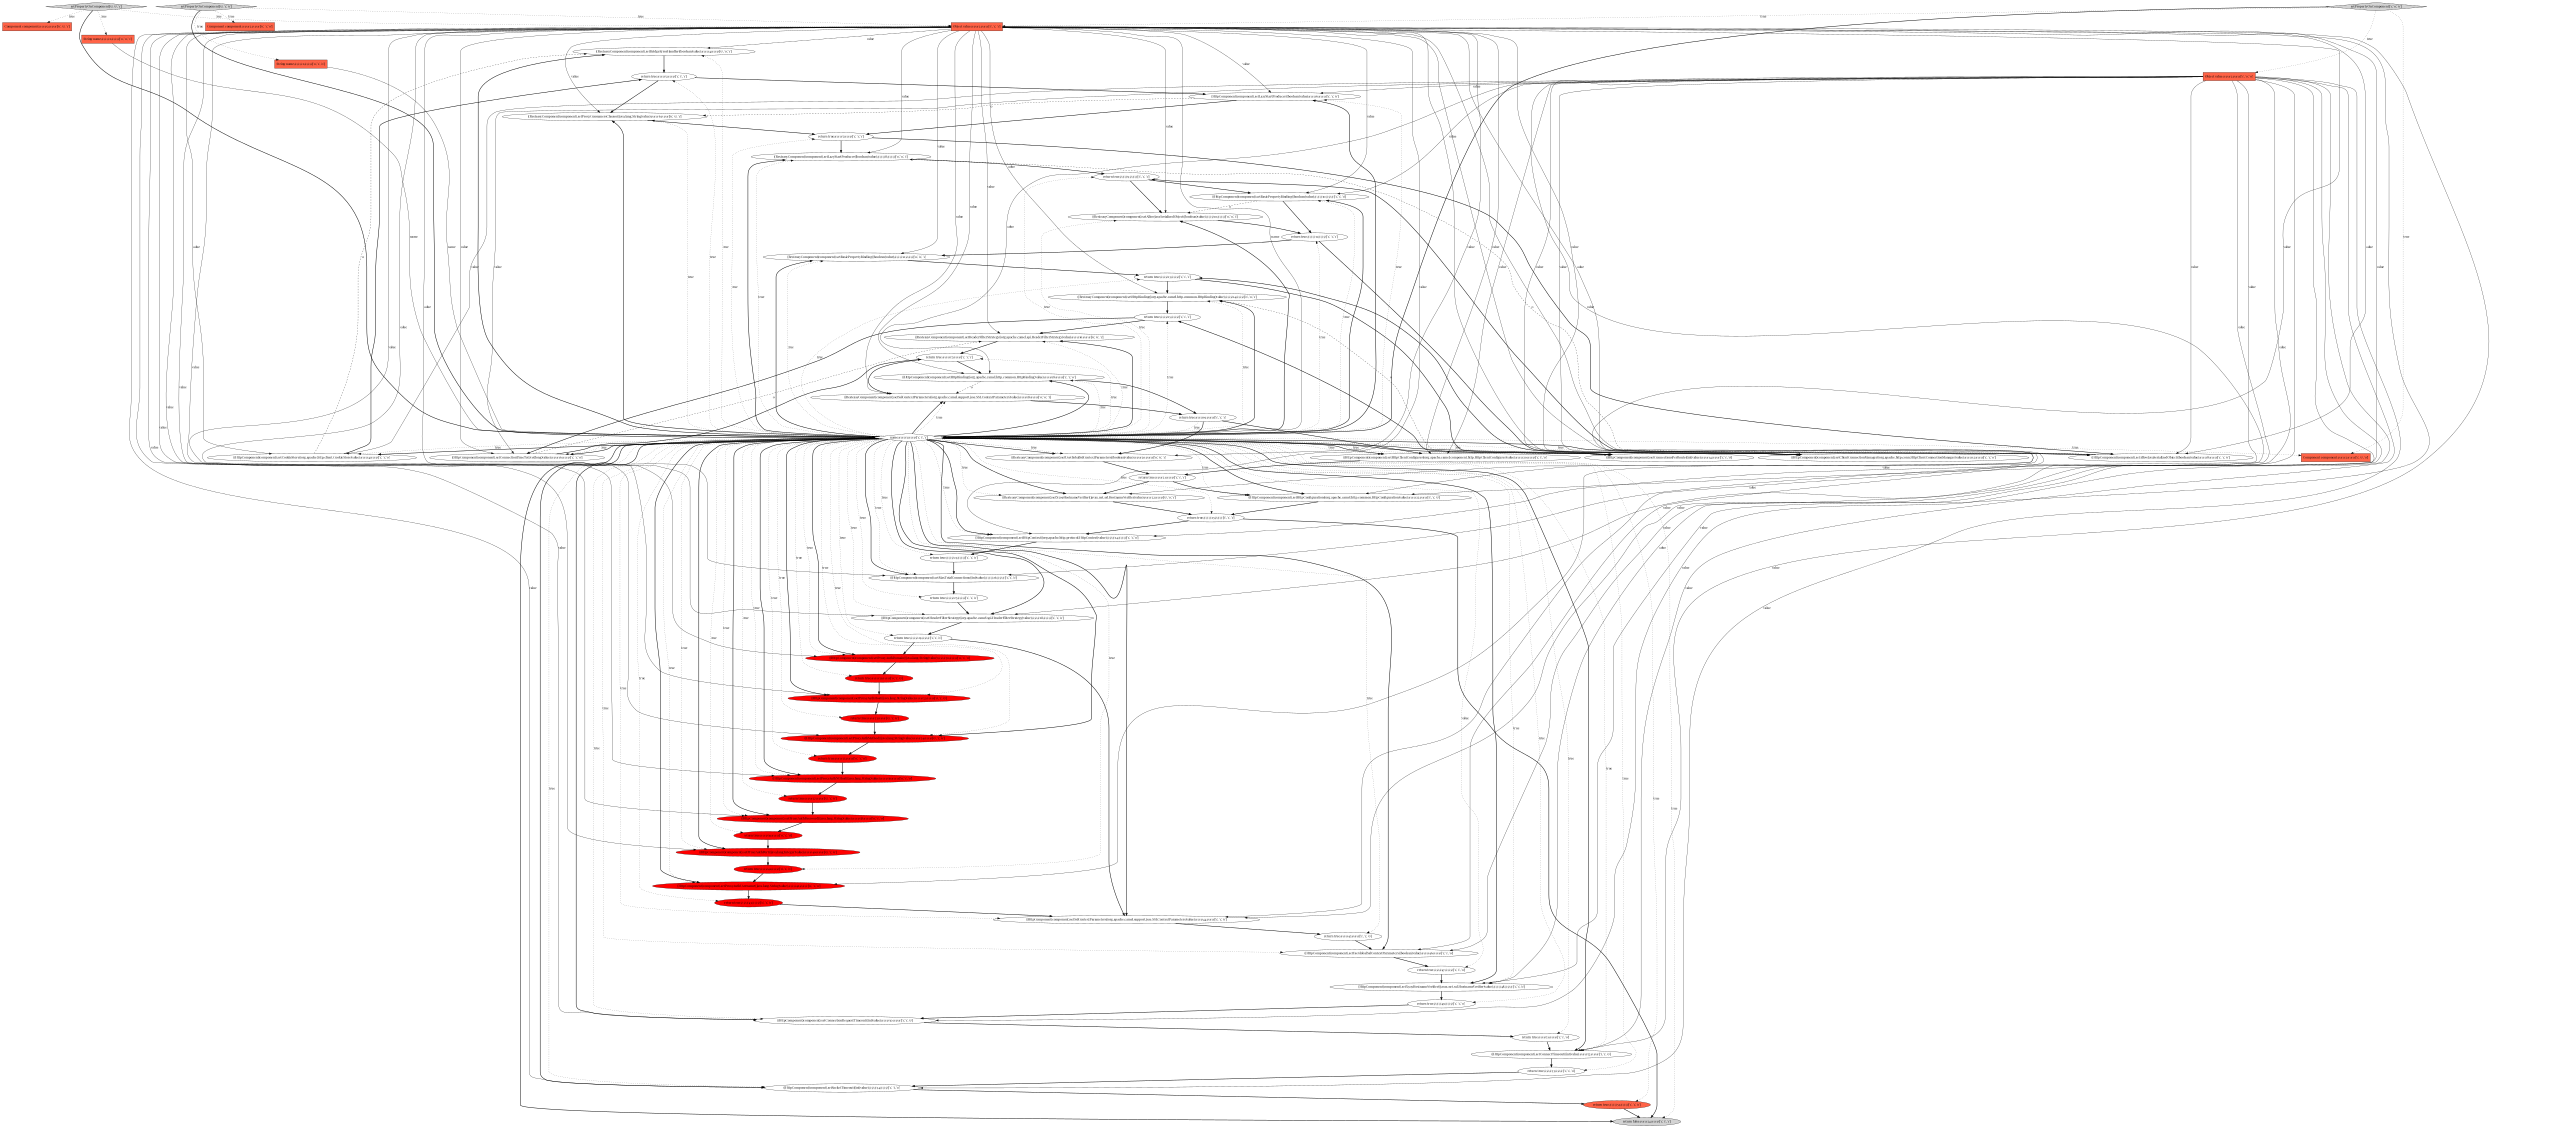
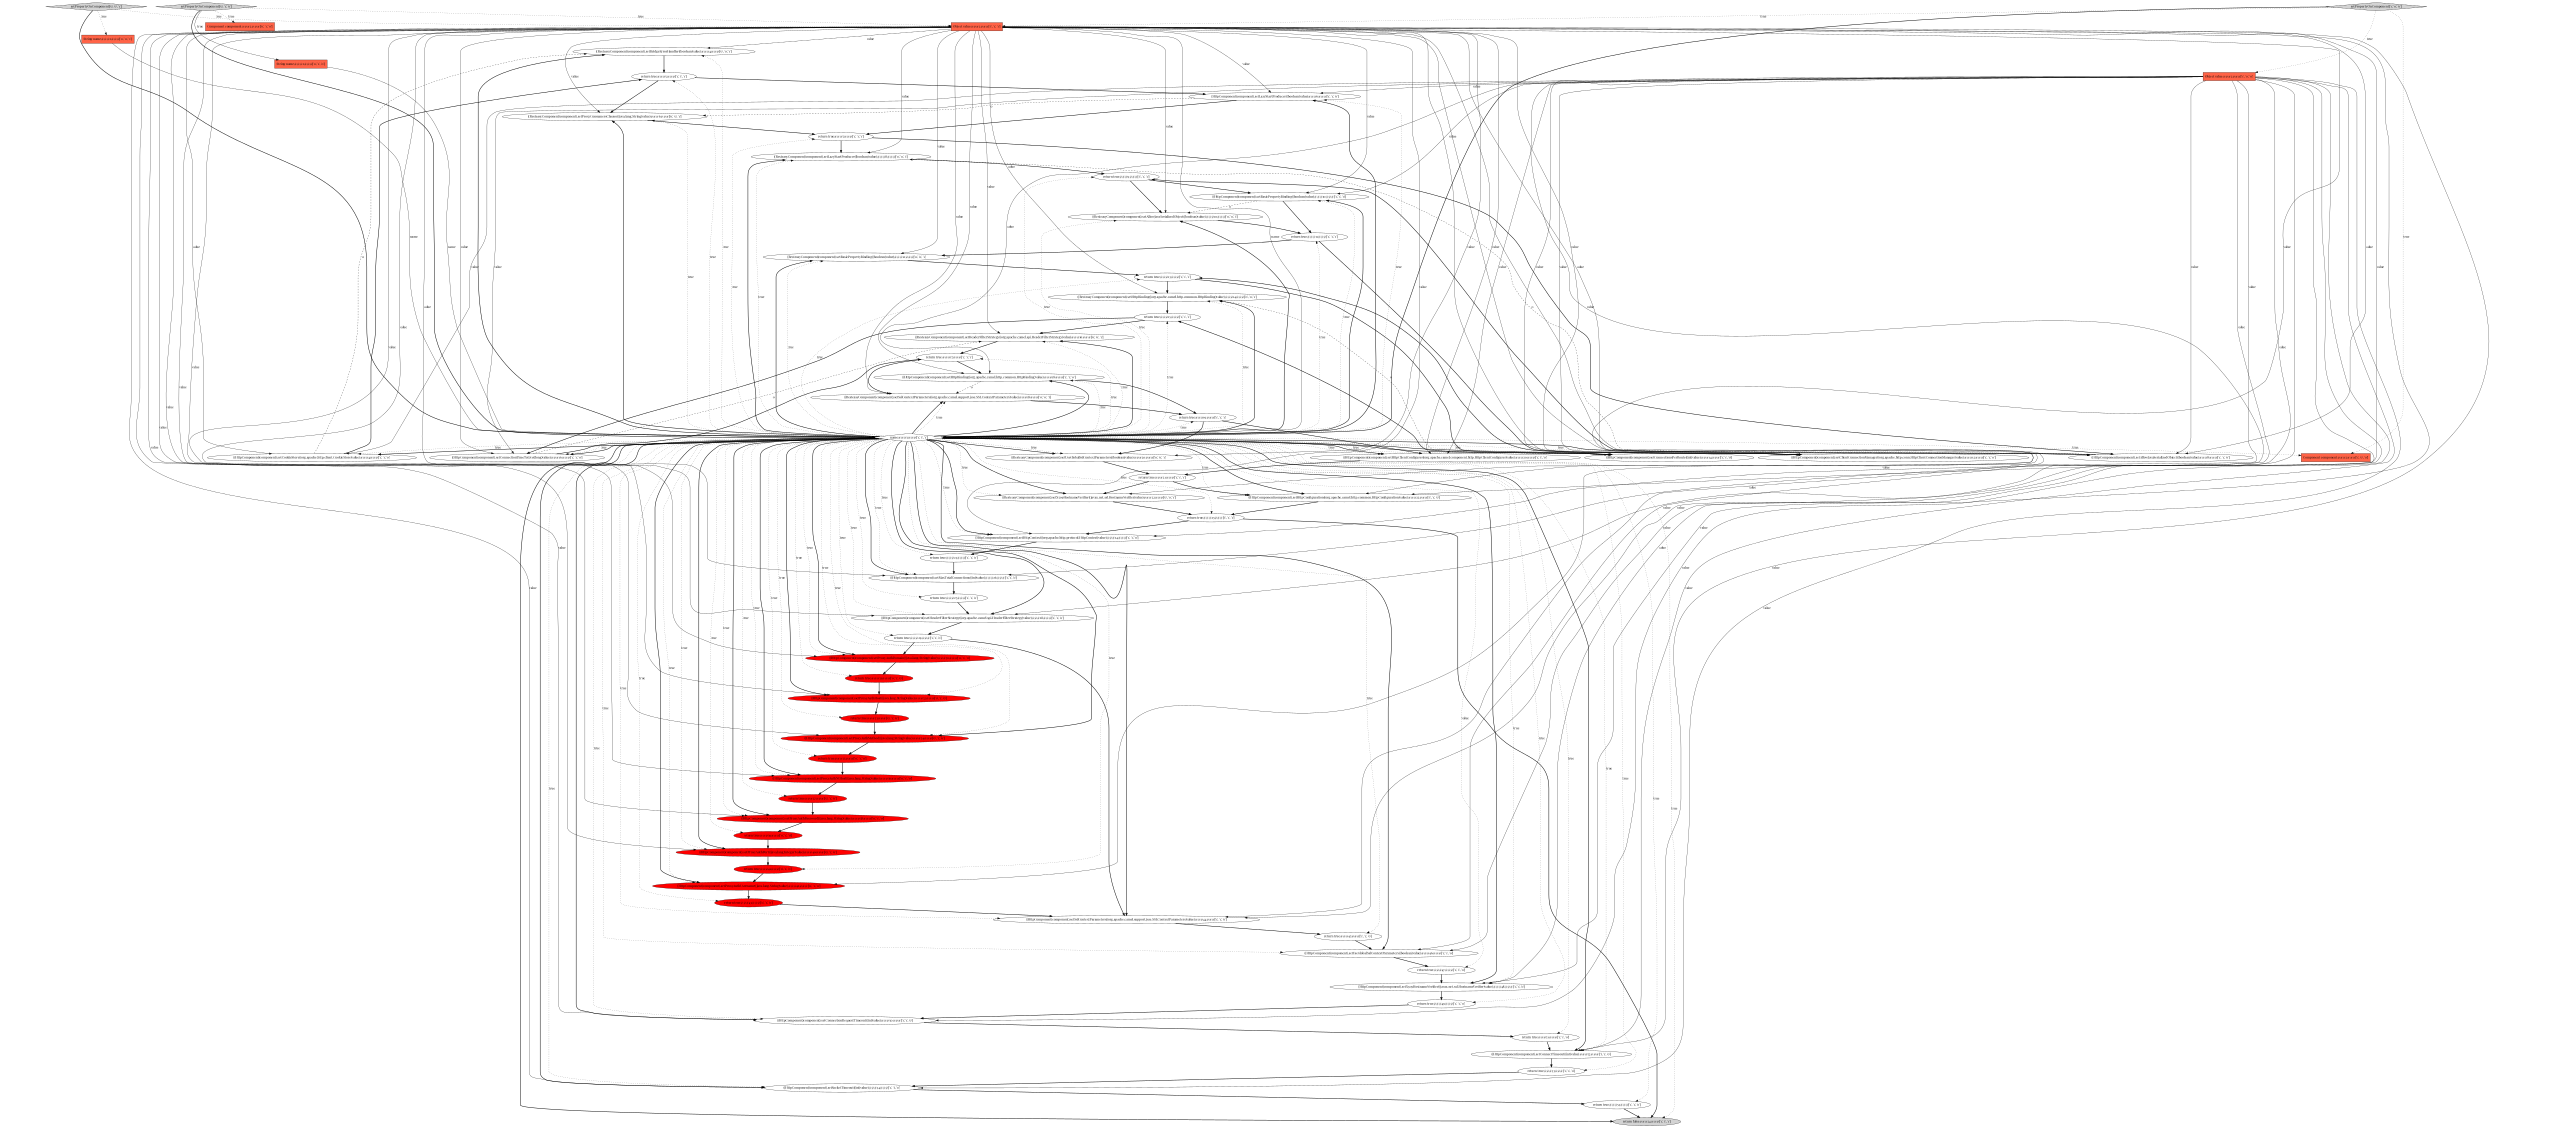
(37, 27) -> none
(224, 46) -> (224, 46)
(1075, 437) -> (1069, 436)
(1617, 1105) -> (1617, 1105)
